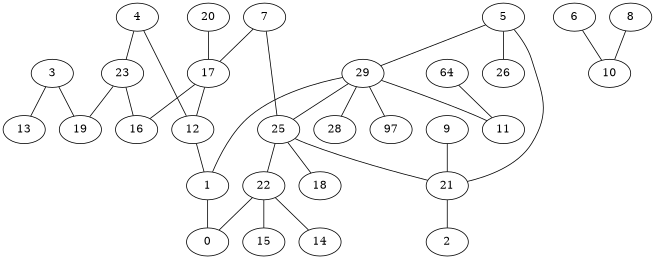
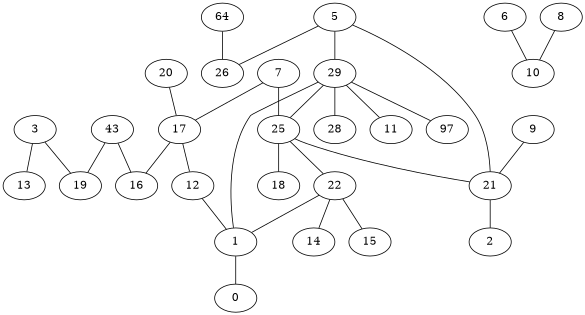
(137, 17) -> none
(123, 73) -> (112, 130)
(475, 101) -> (222, 45)
(236, 214) -> (285, 214)
